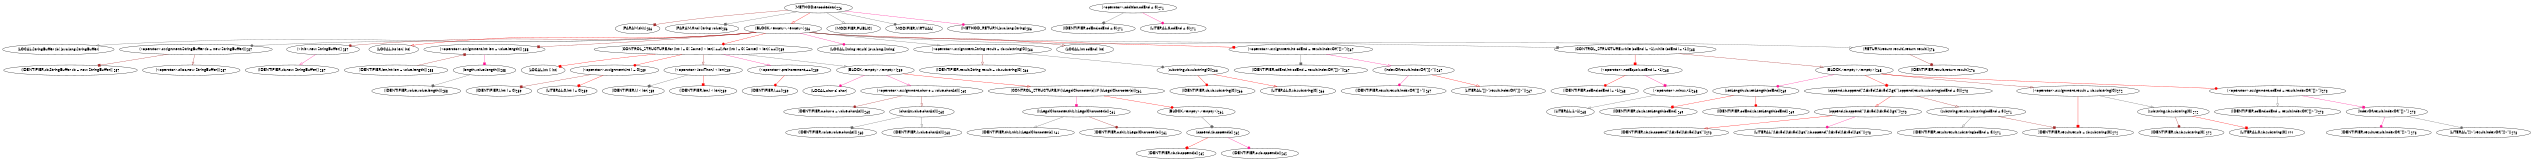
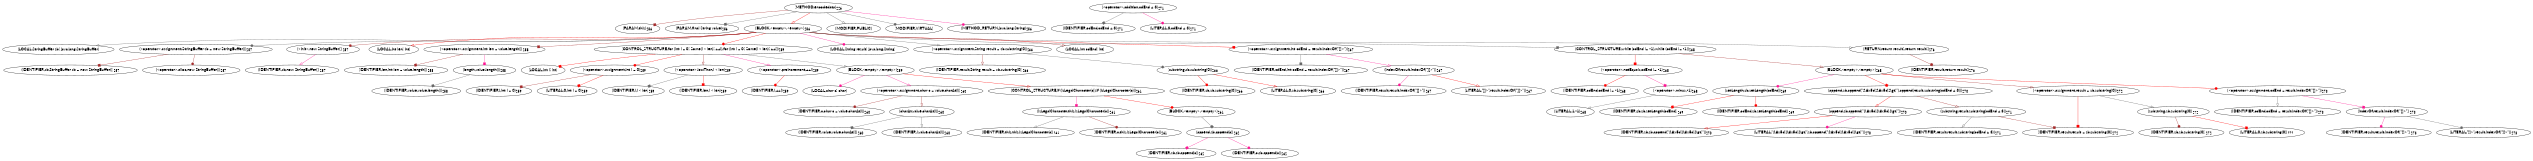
(194, 58) -> (194, 58)
(440, 60) -> (440, 59)
(1198, 142) -> (1198, 142)
